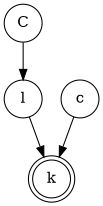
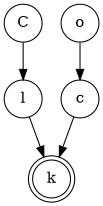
none -> (80, 23)
